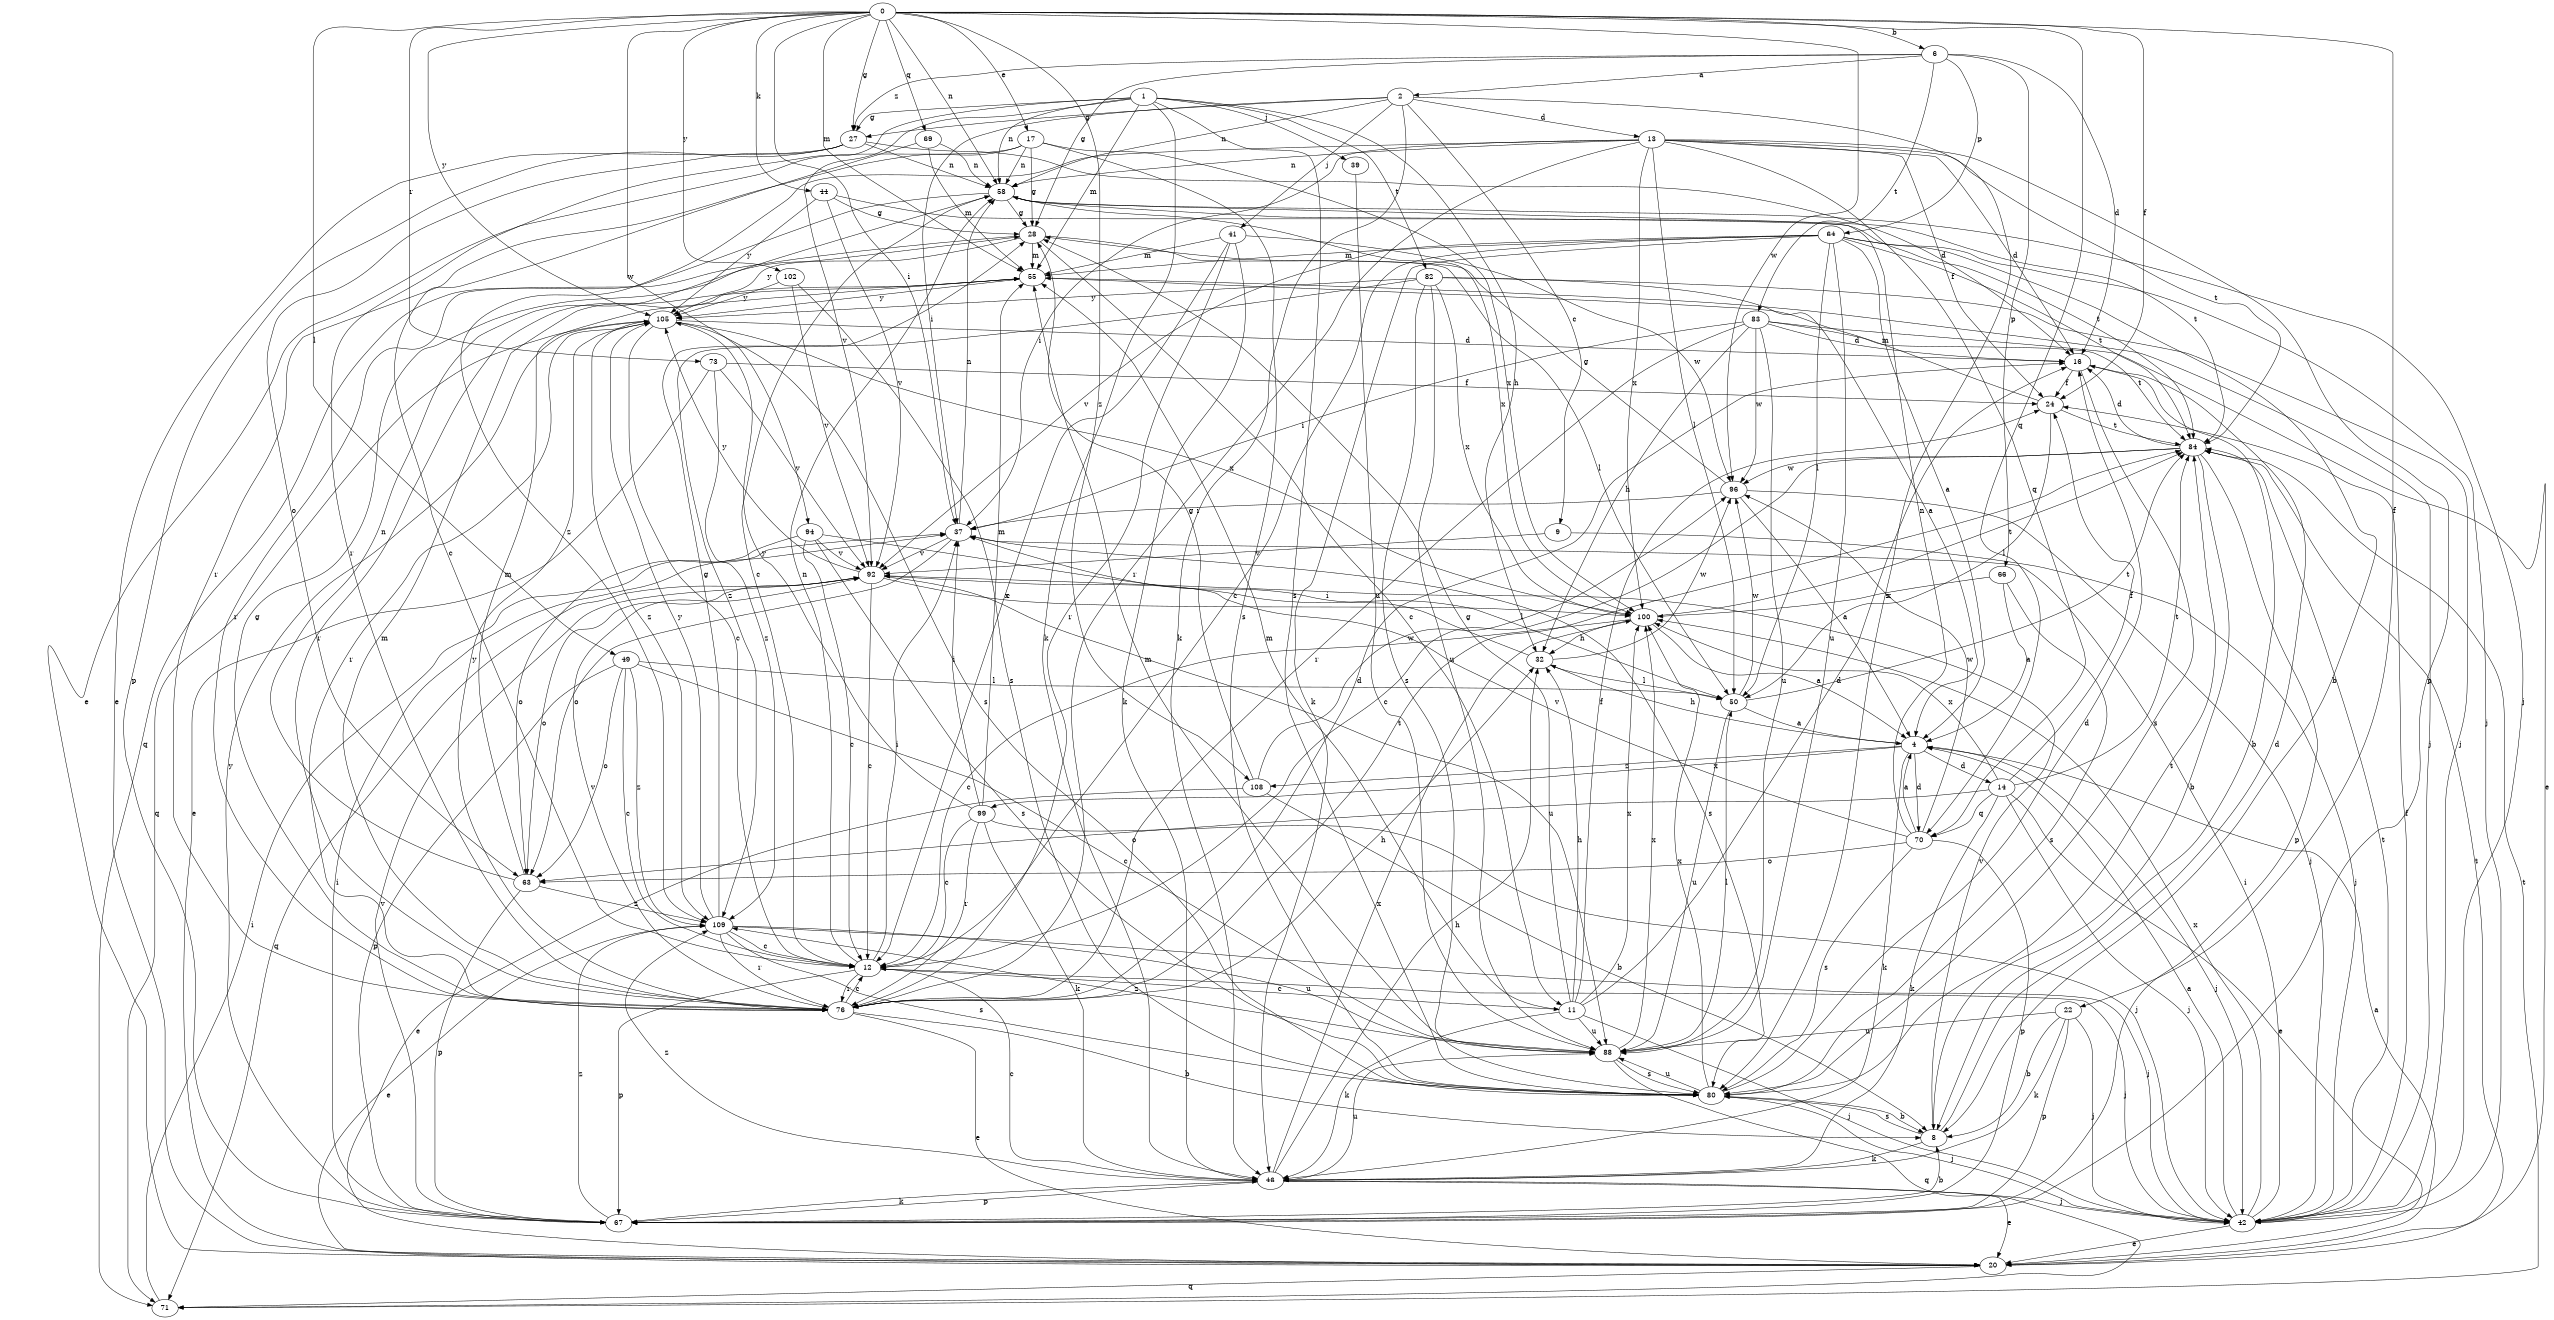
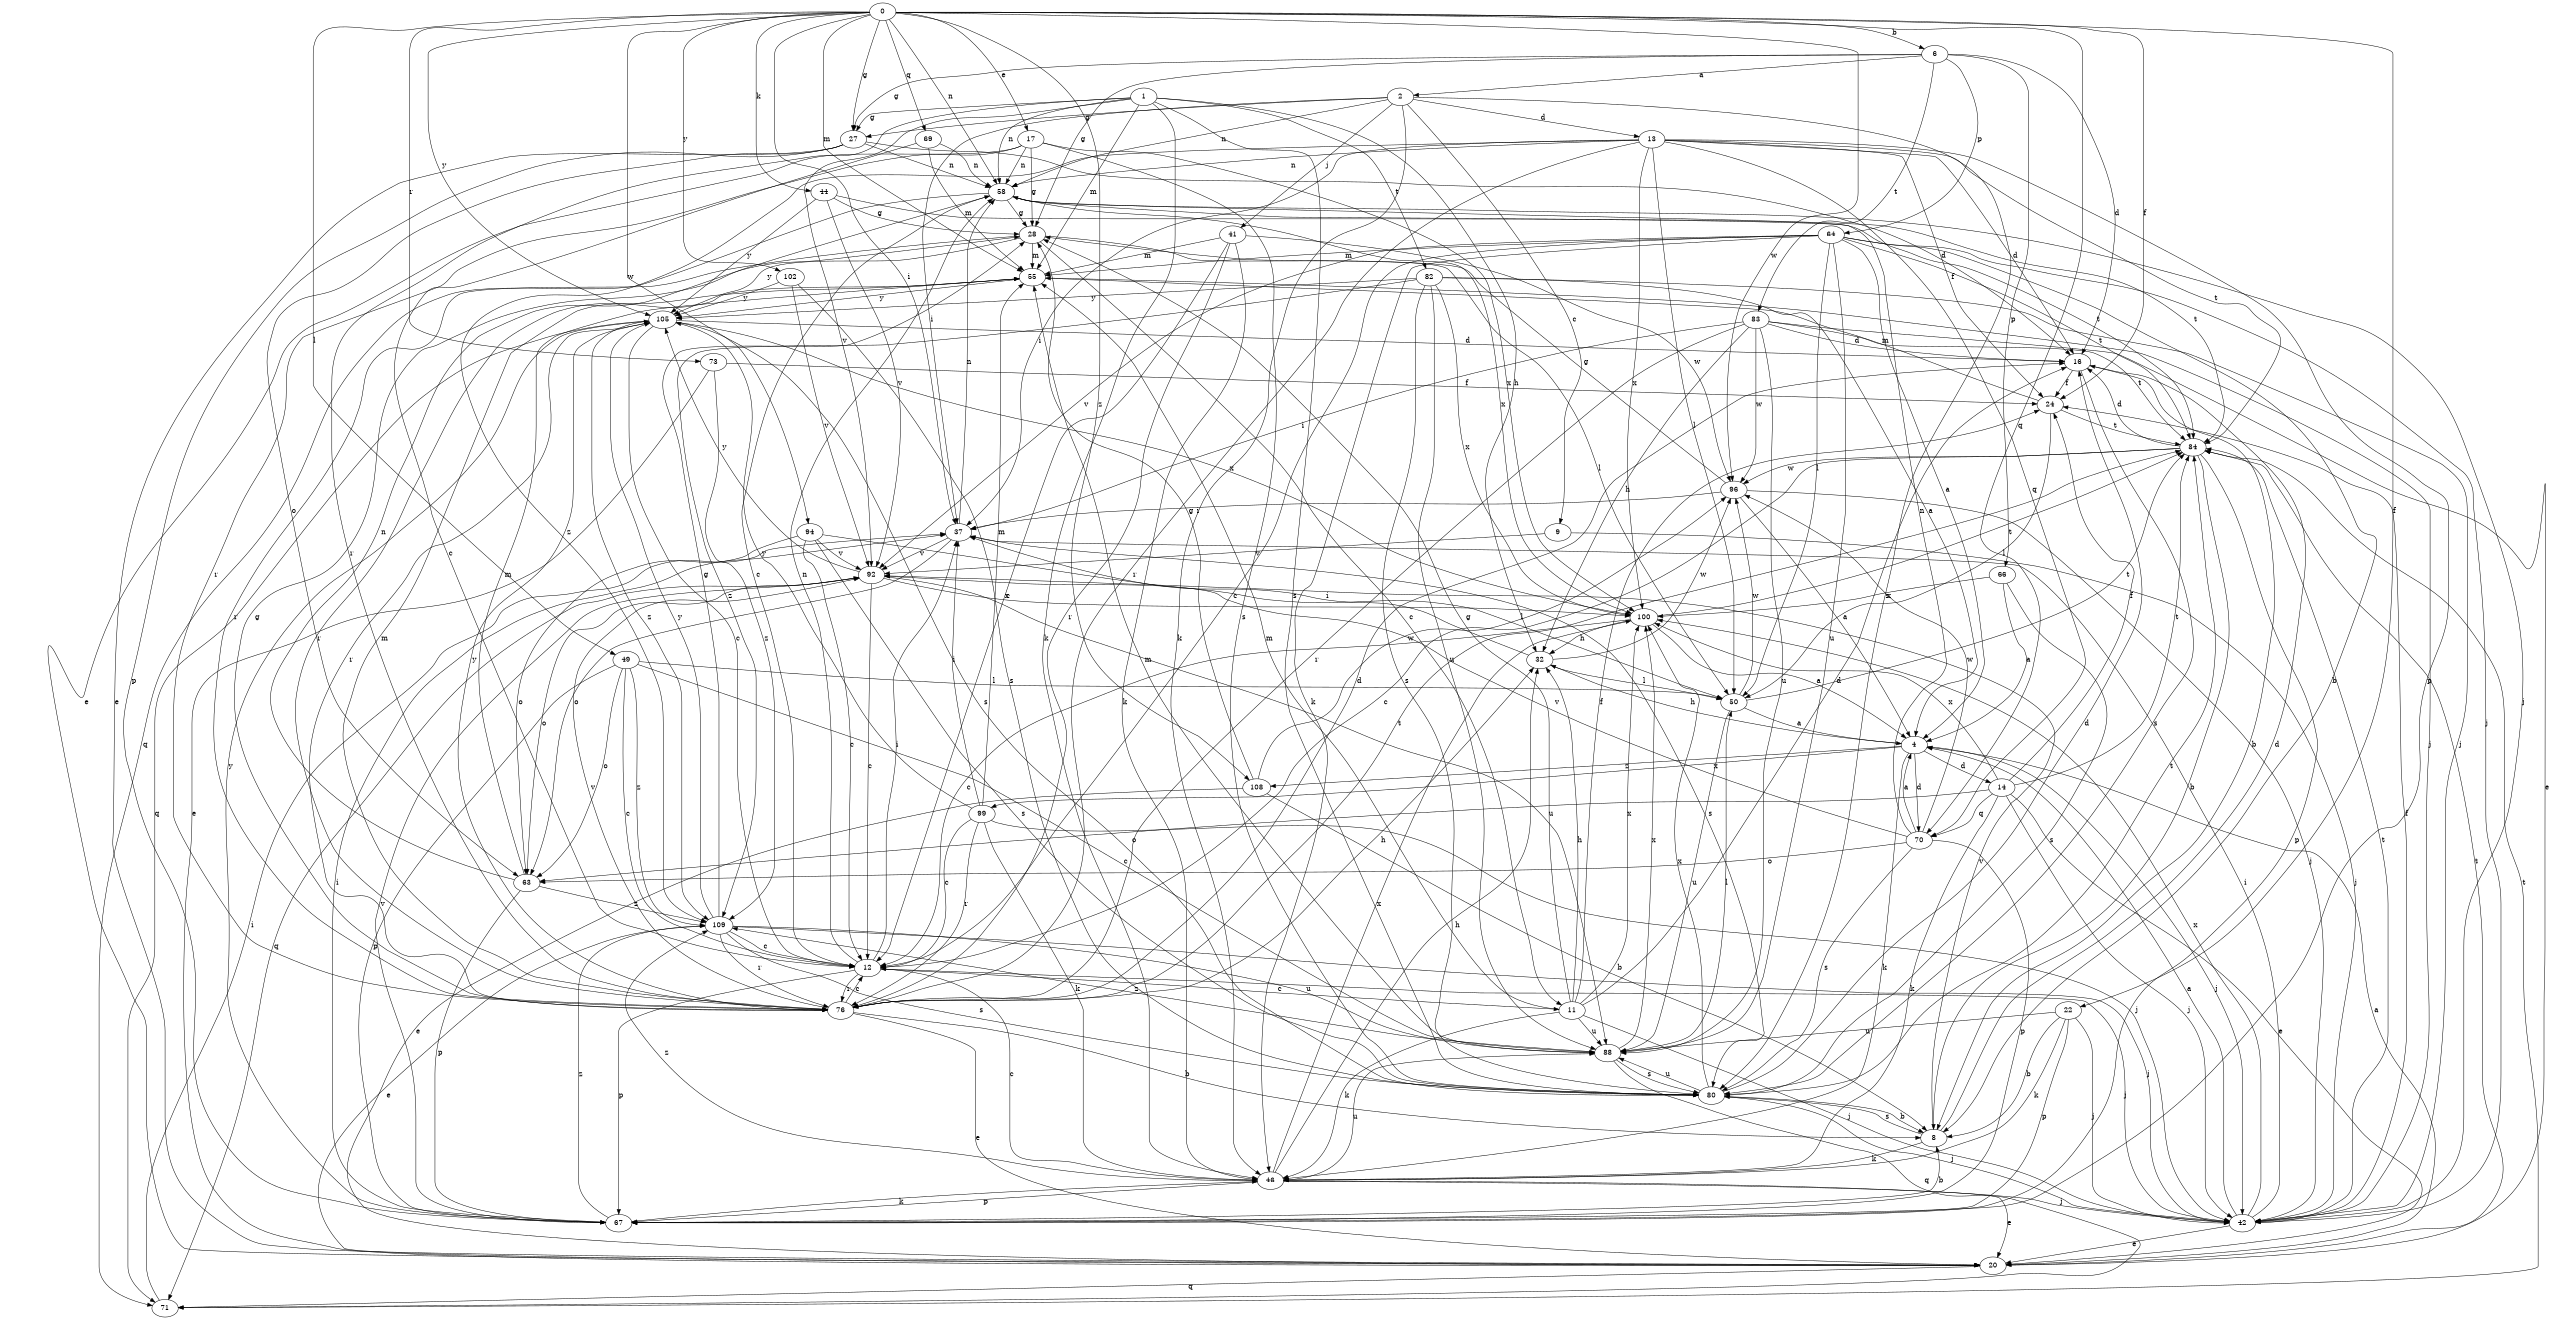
(896, 97) -> (896, 97)
(1355, 166) -> none
(792, 466) -> none
